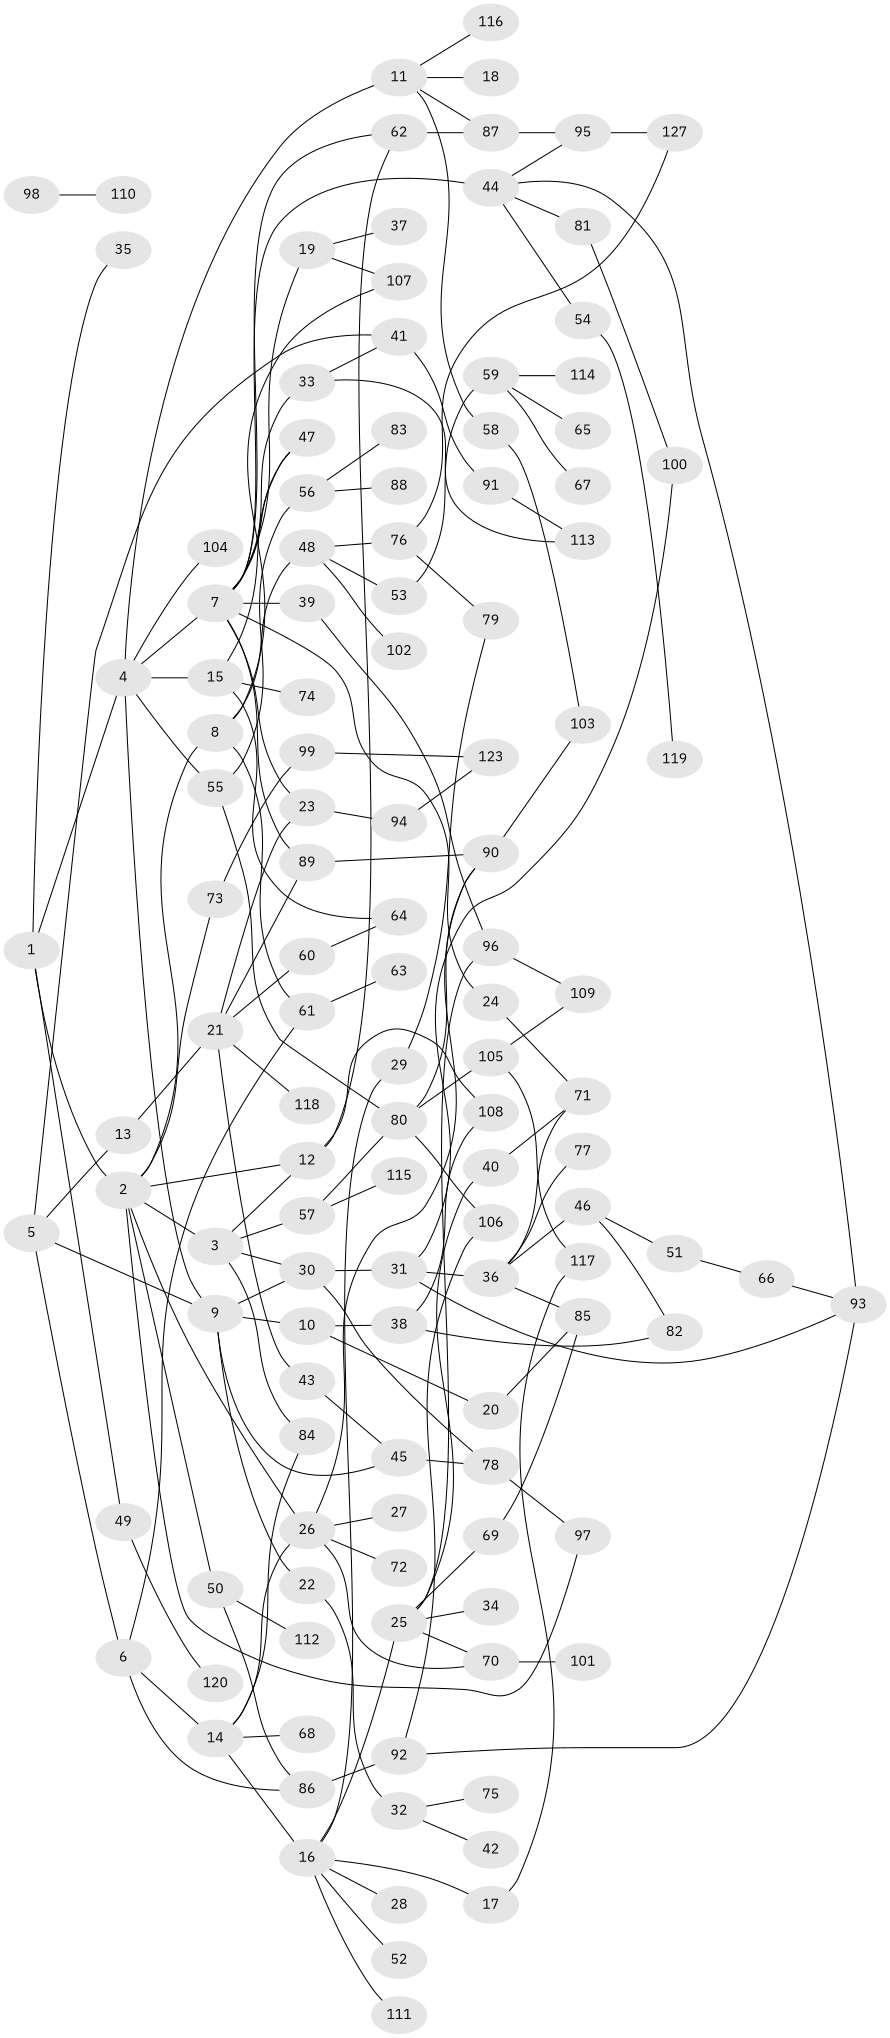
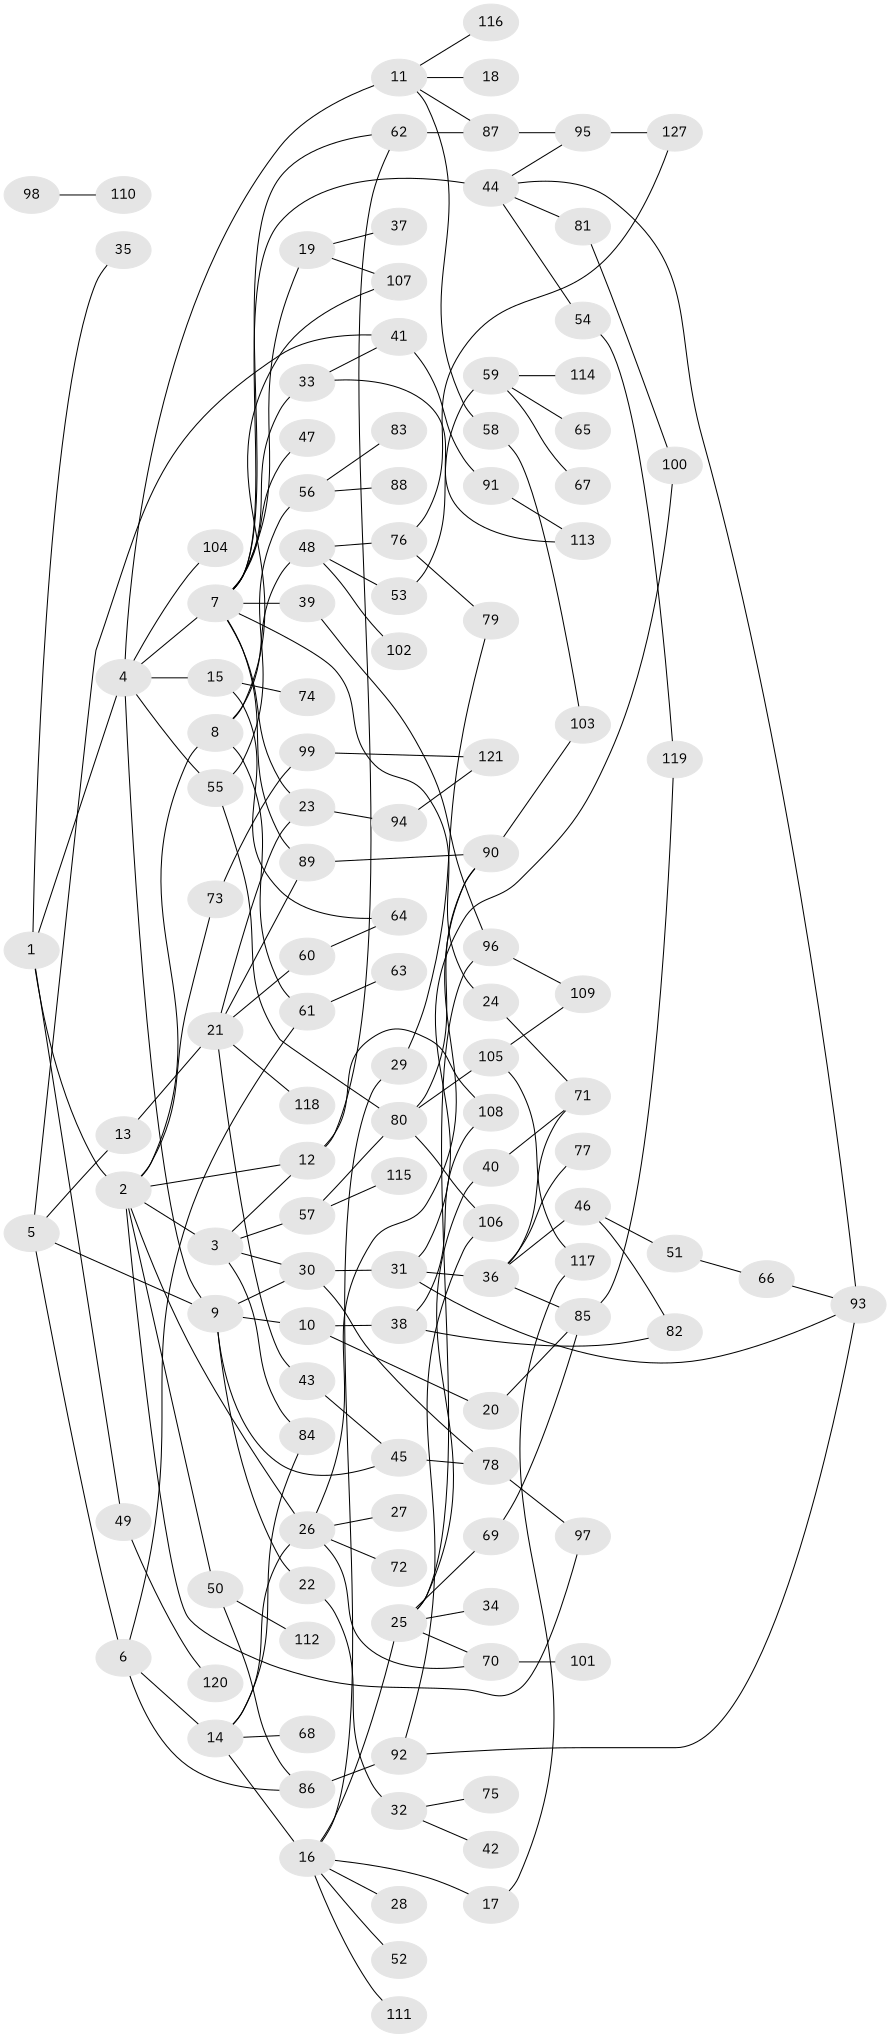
(254, 589) -> none
(491, 757) -> (491, 757)
none -> (656, 1044)
